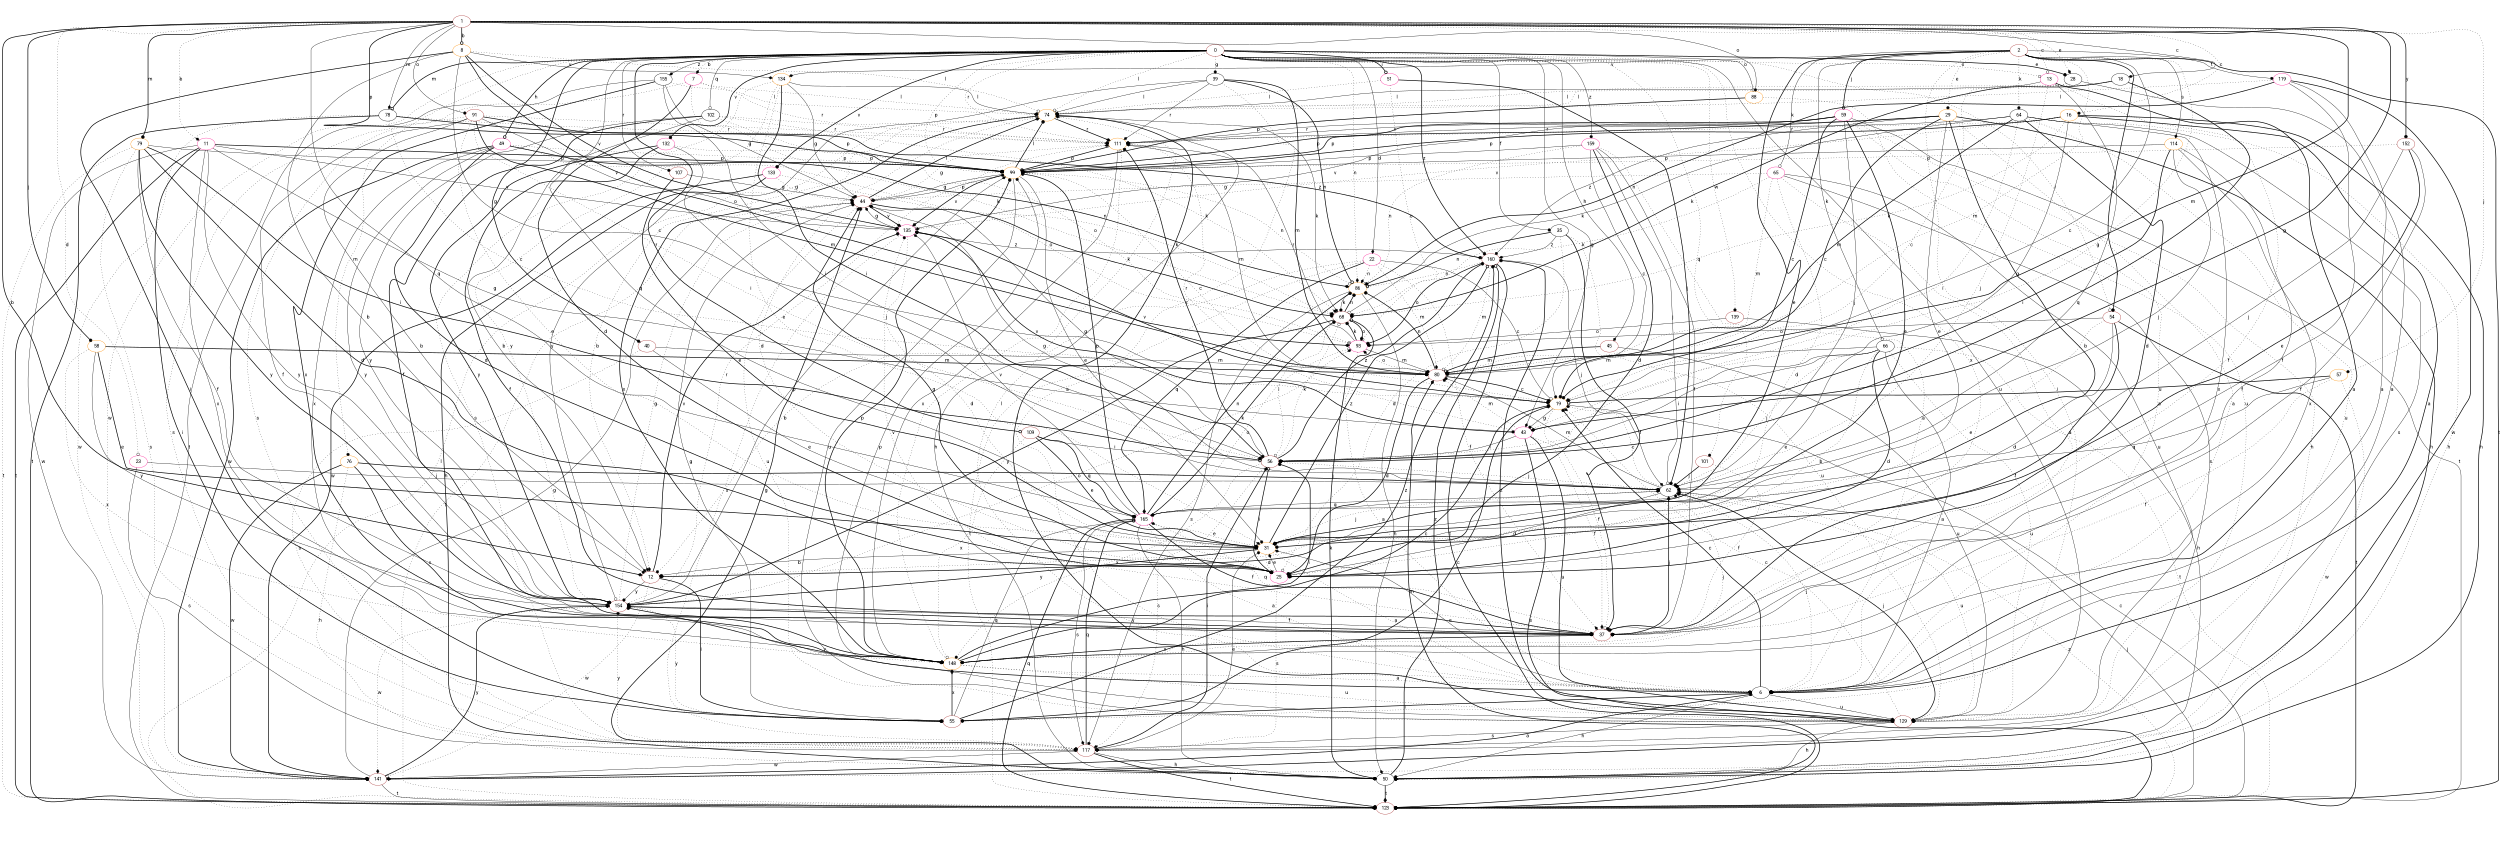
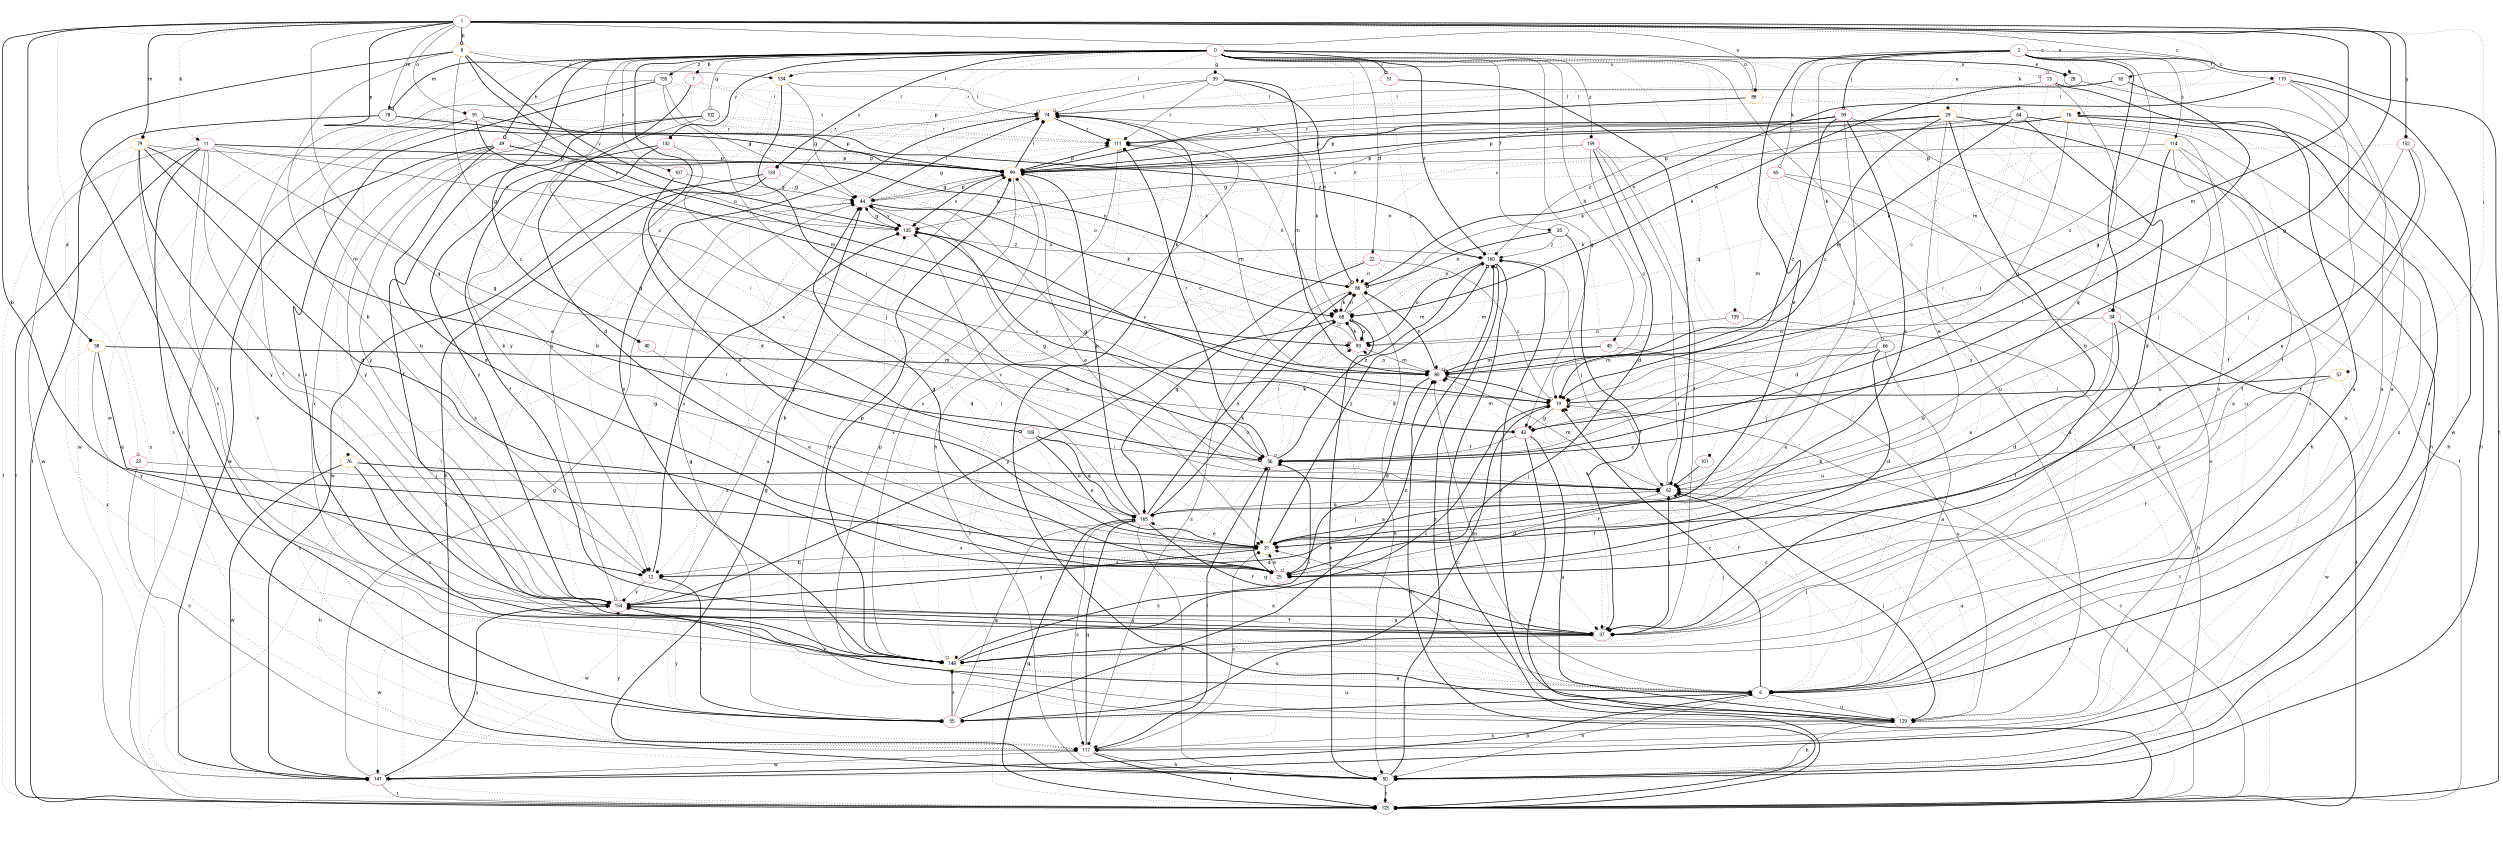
(1060, 357) -> (1516, 619)
(2030, 538) -> none
(1531, 621) -> (1531, 621)
(2070, 649) -> (2070, 649)
